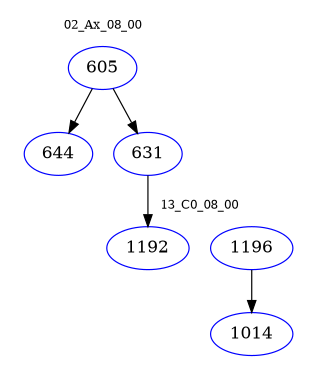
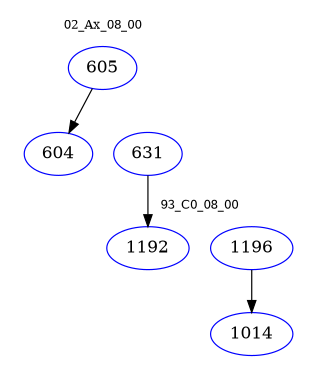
(122, 106) -> none
(58, 154) -> (58, 154)
(200, 206) -> (200, 206)
